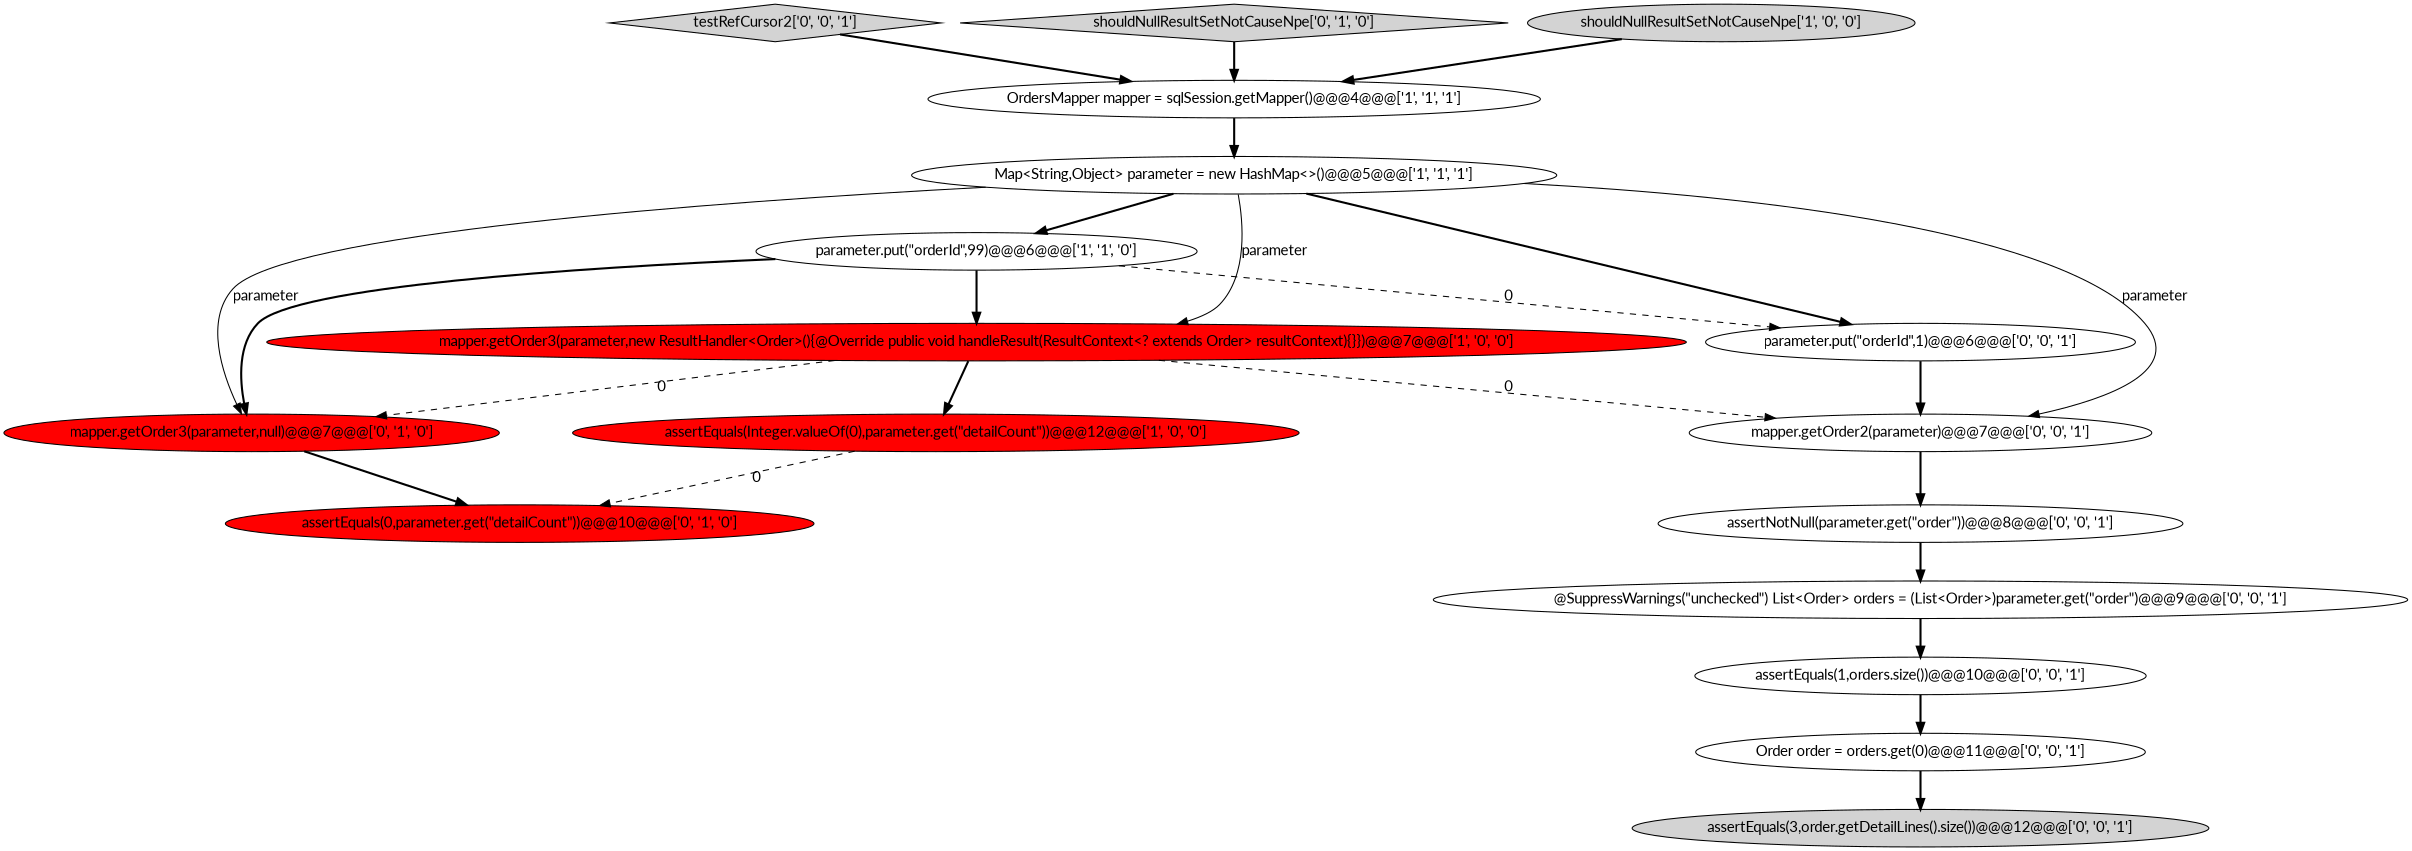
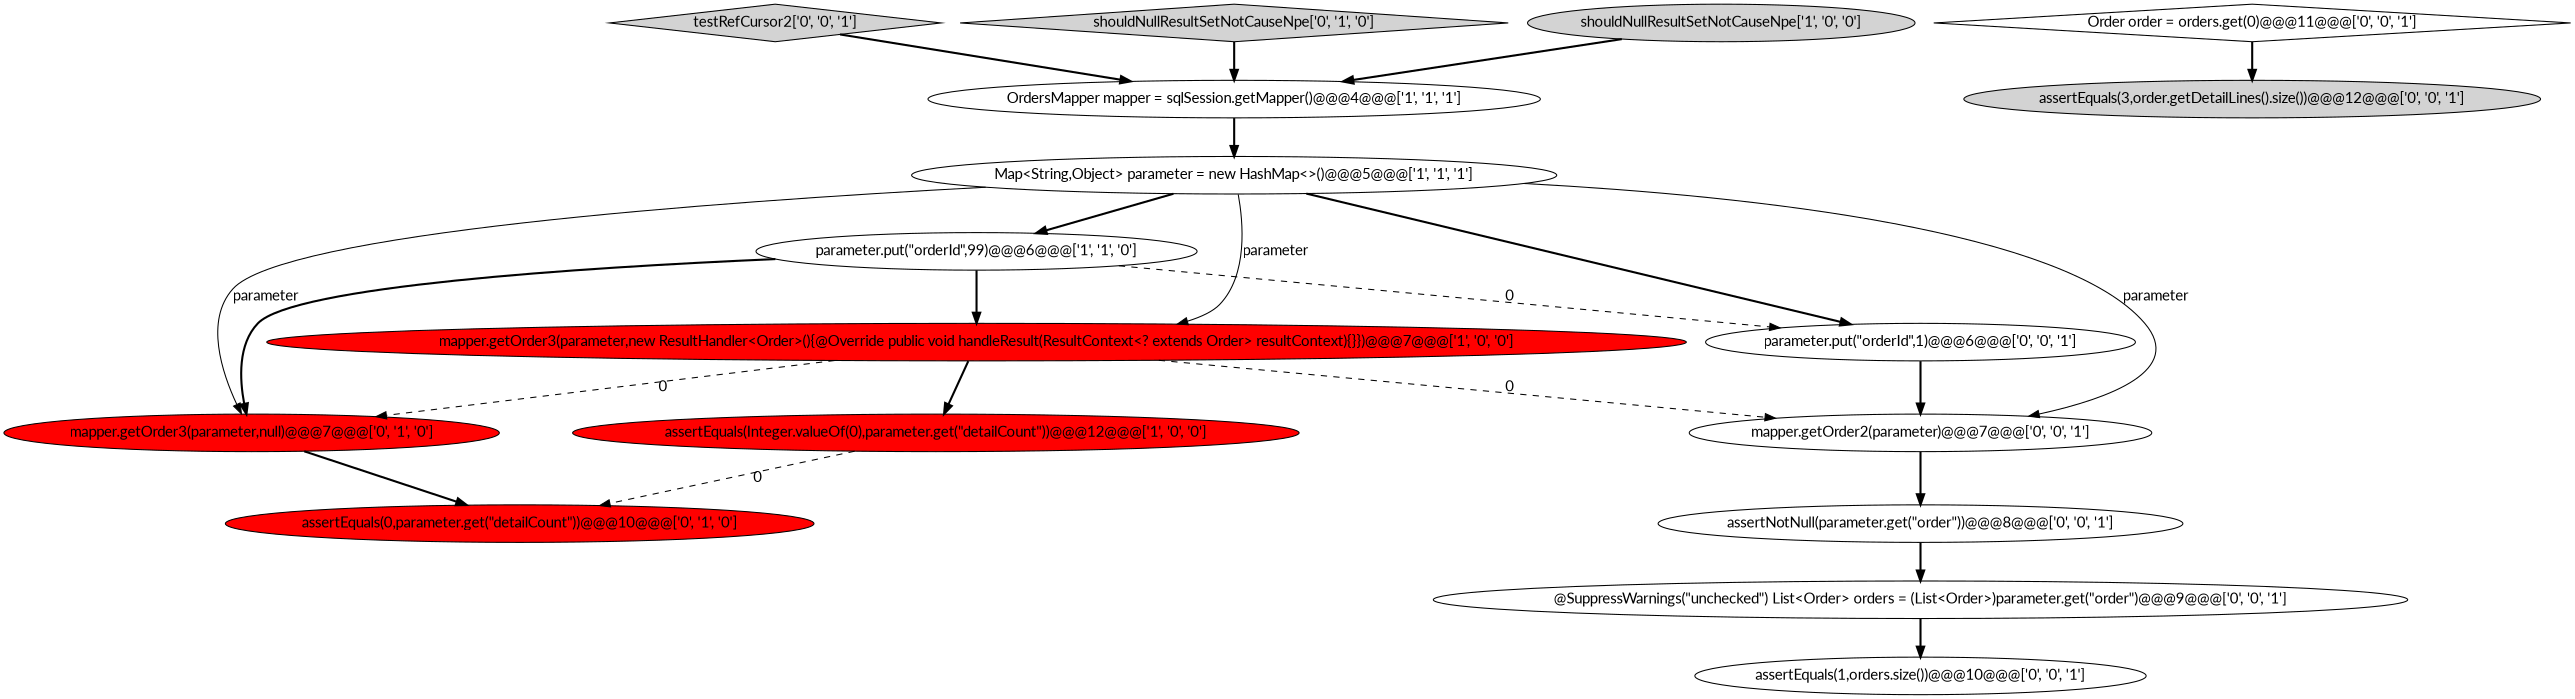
(1920, 709) -> none
(1920, 752) -> (2252, 23)
